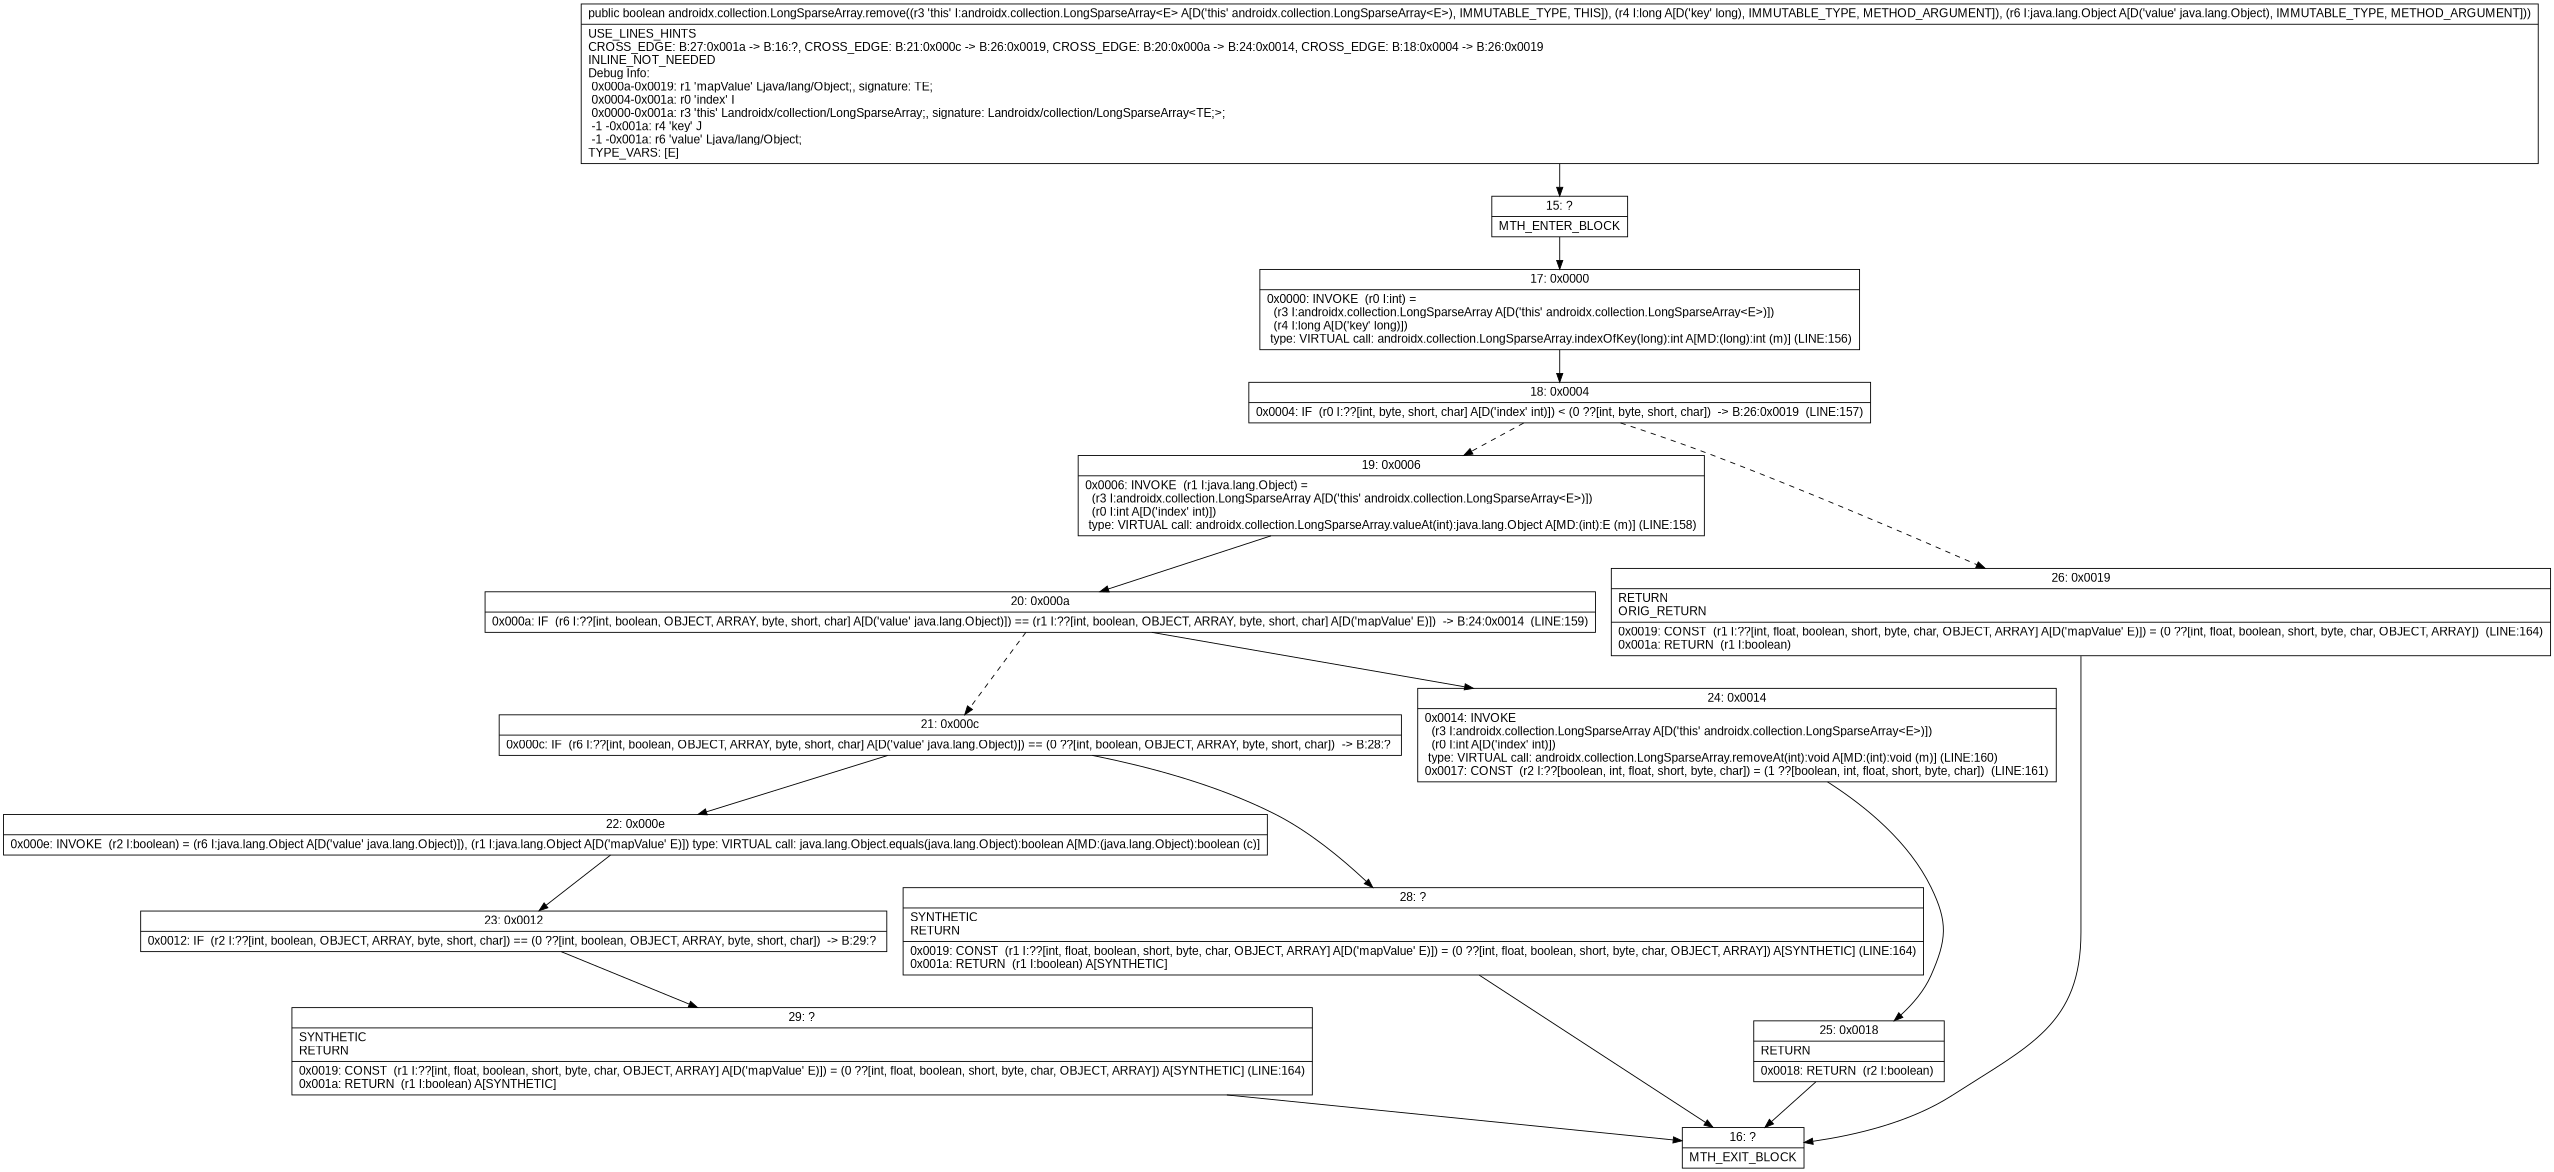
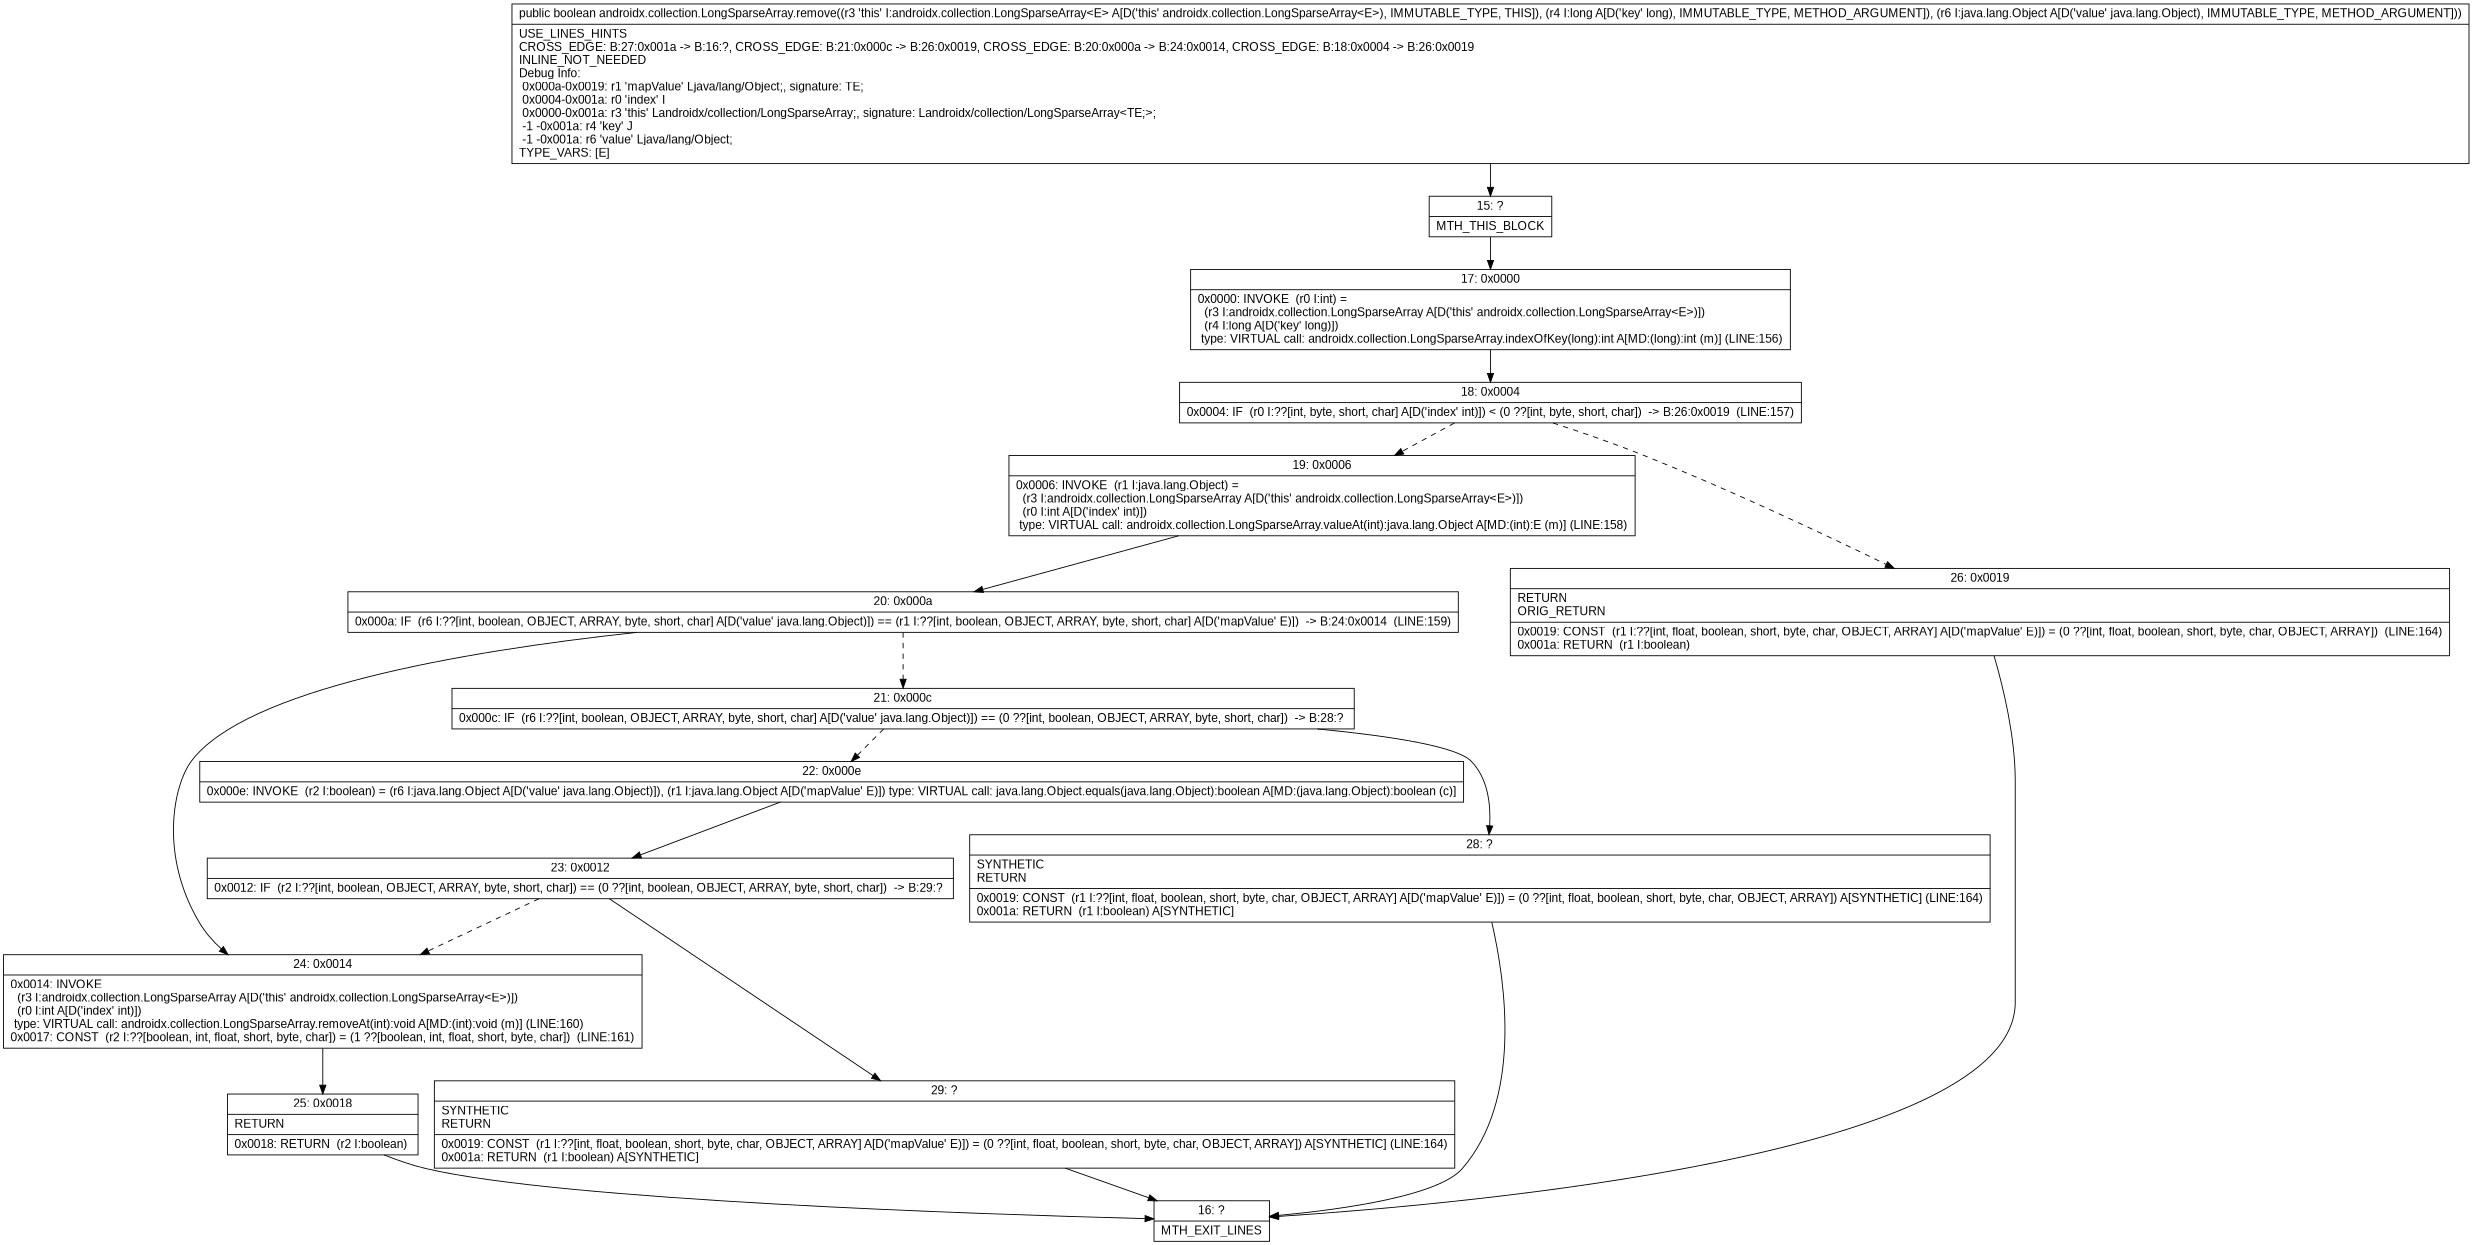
(1560, 226) -> (1490, 226)
(797, 784) -> (871, 742)
none -> (484, 925)
(1743, 1158) -> (1212, 1231)
